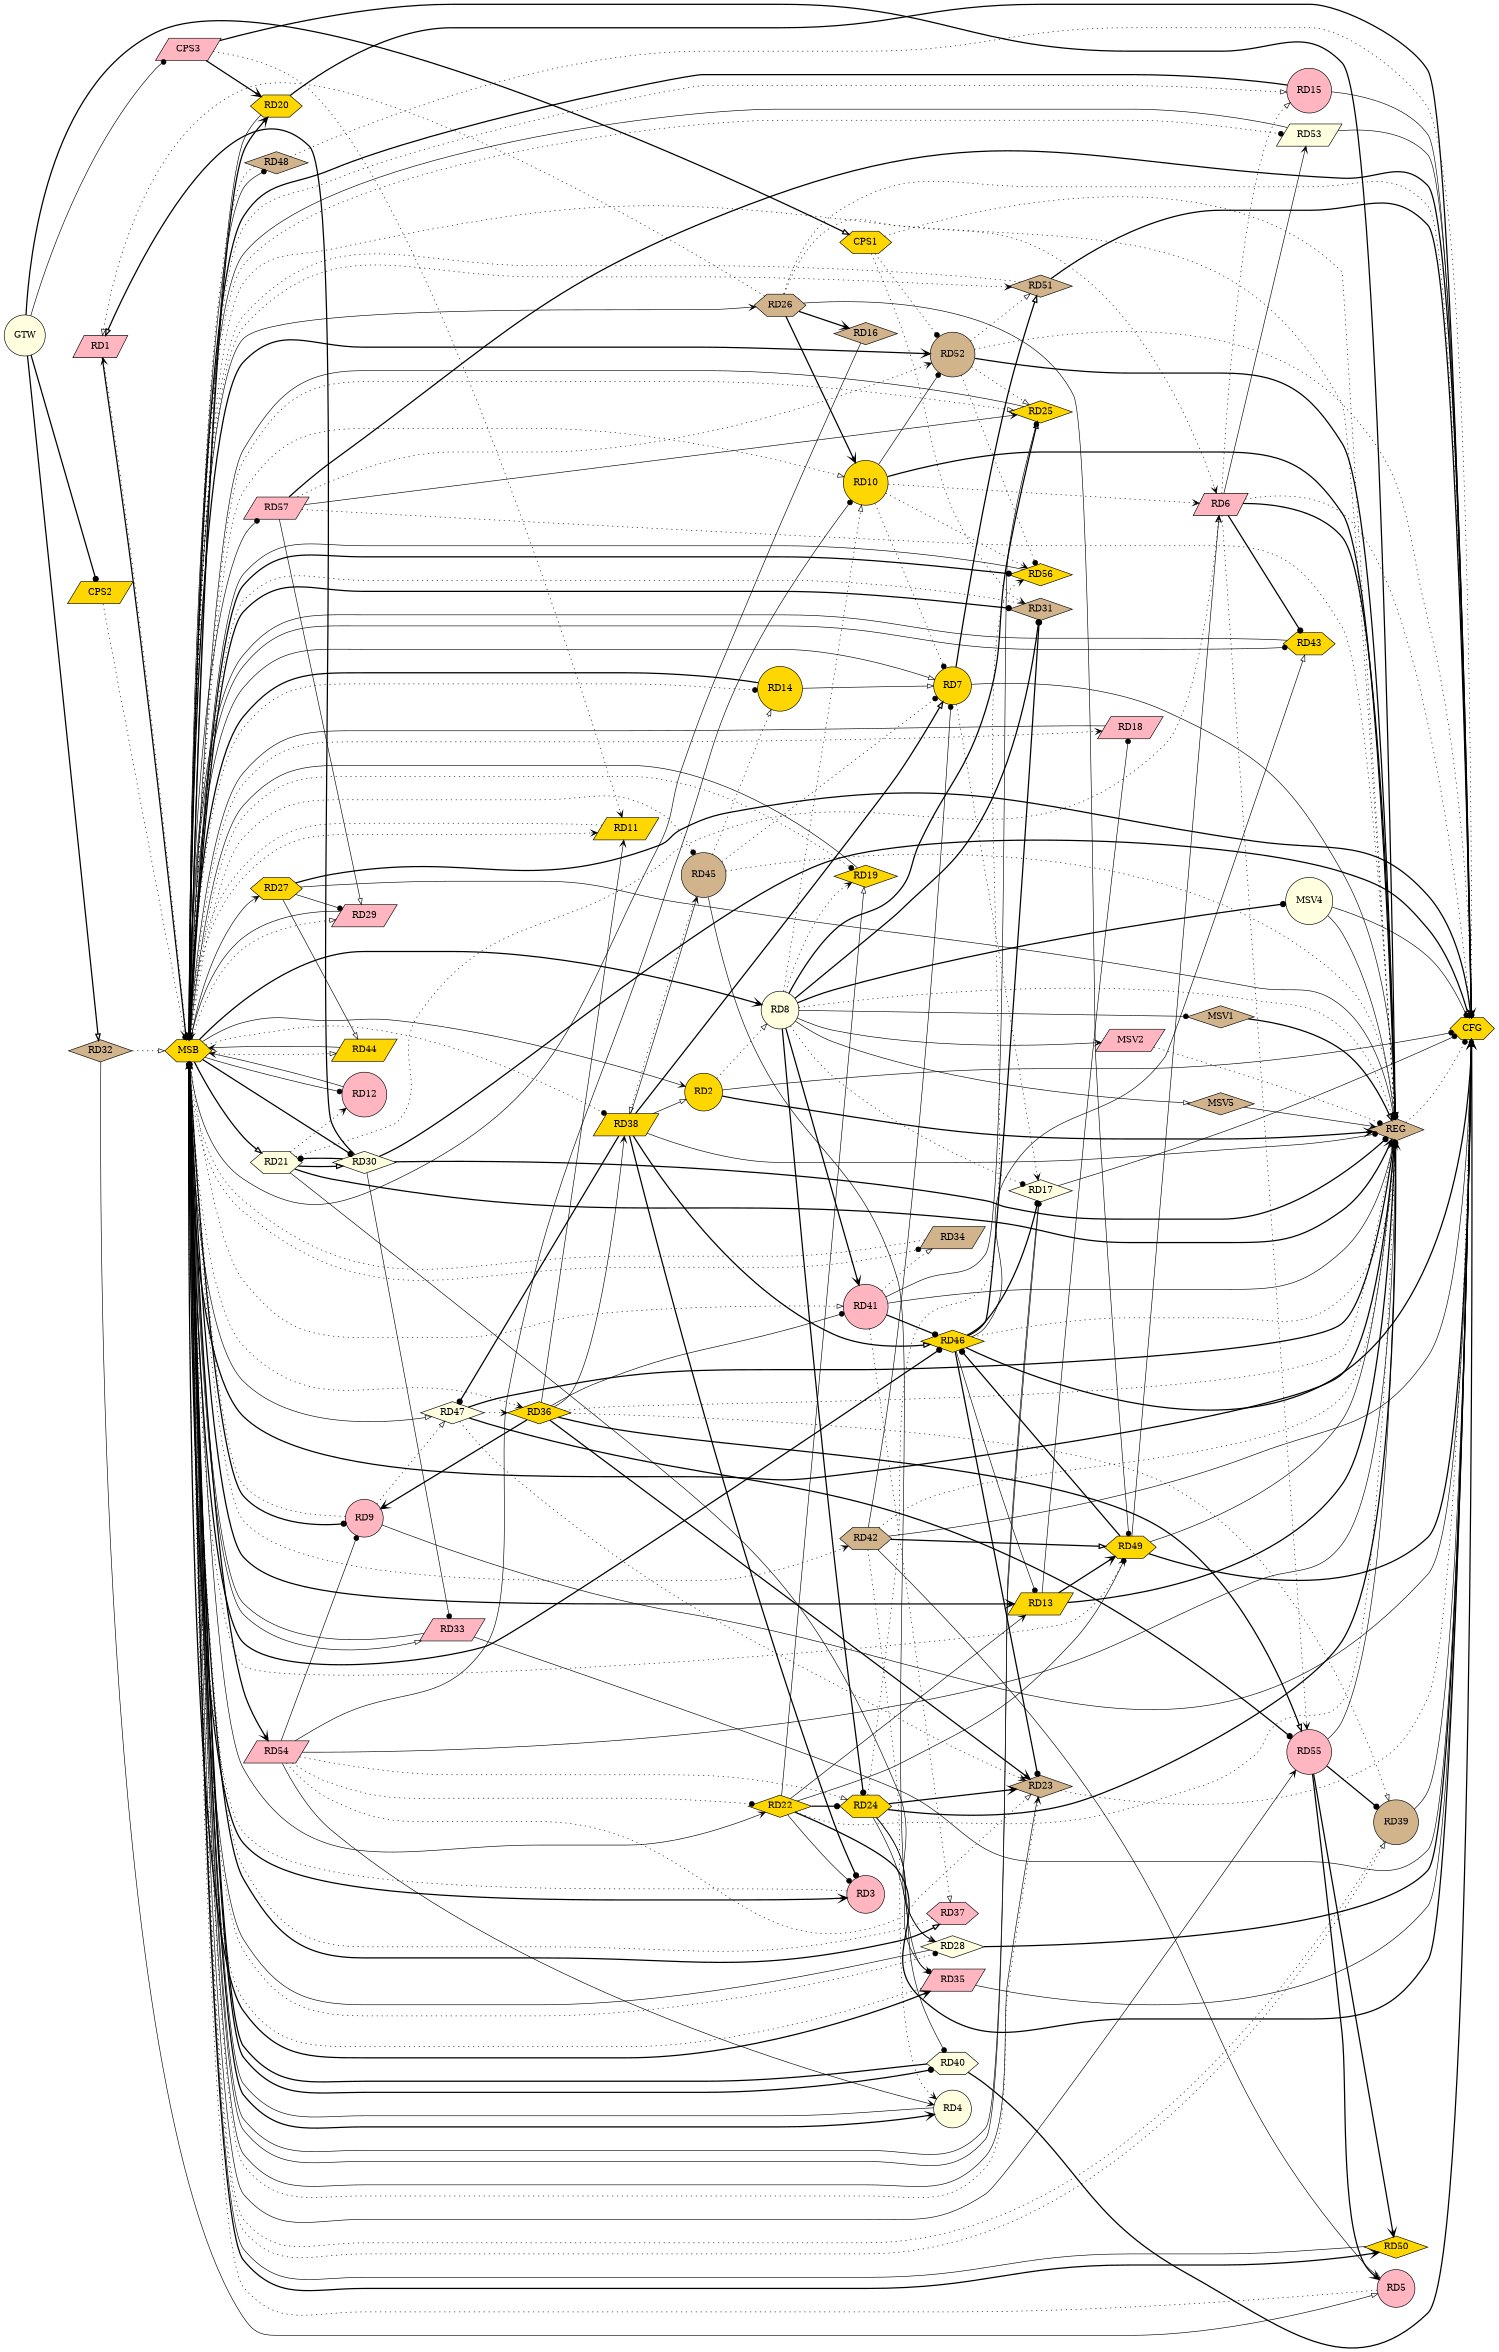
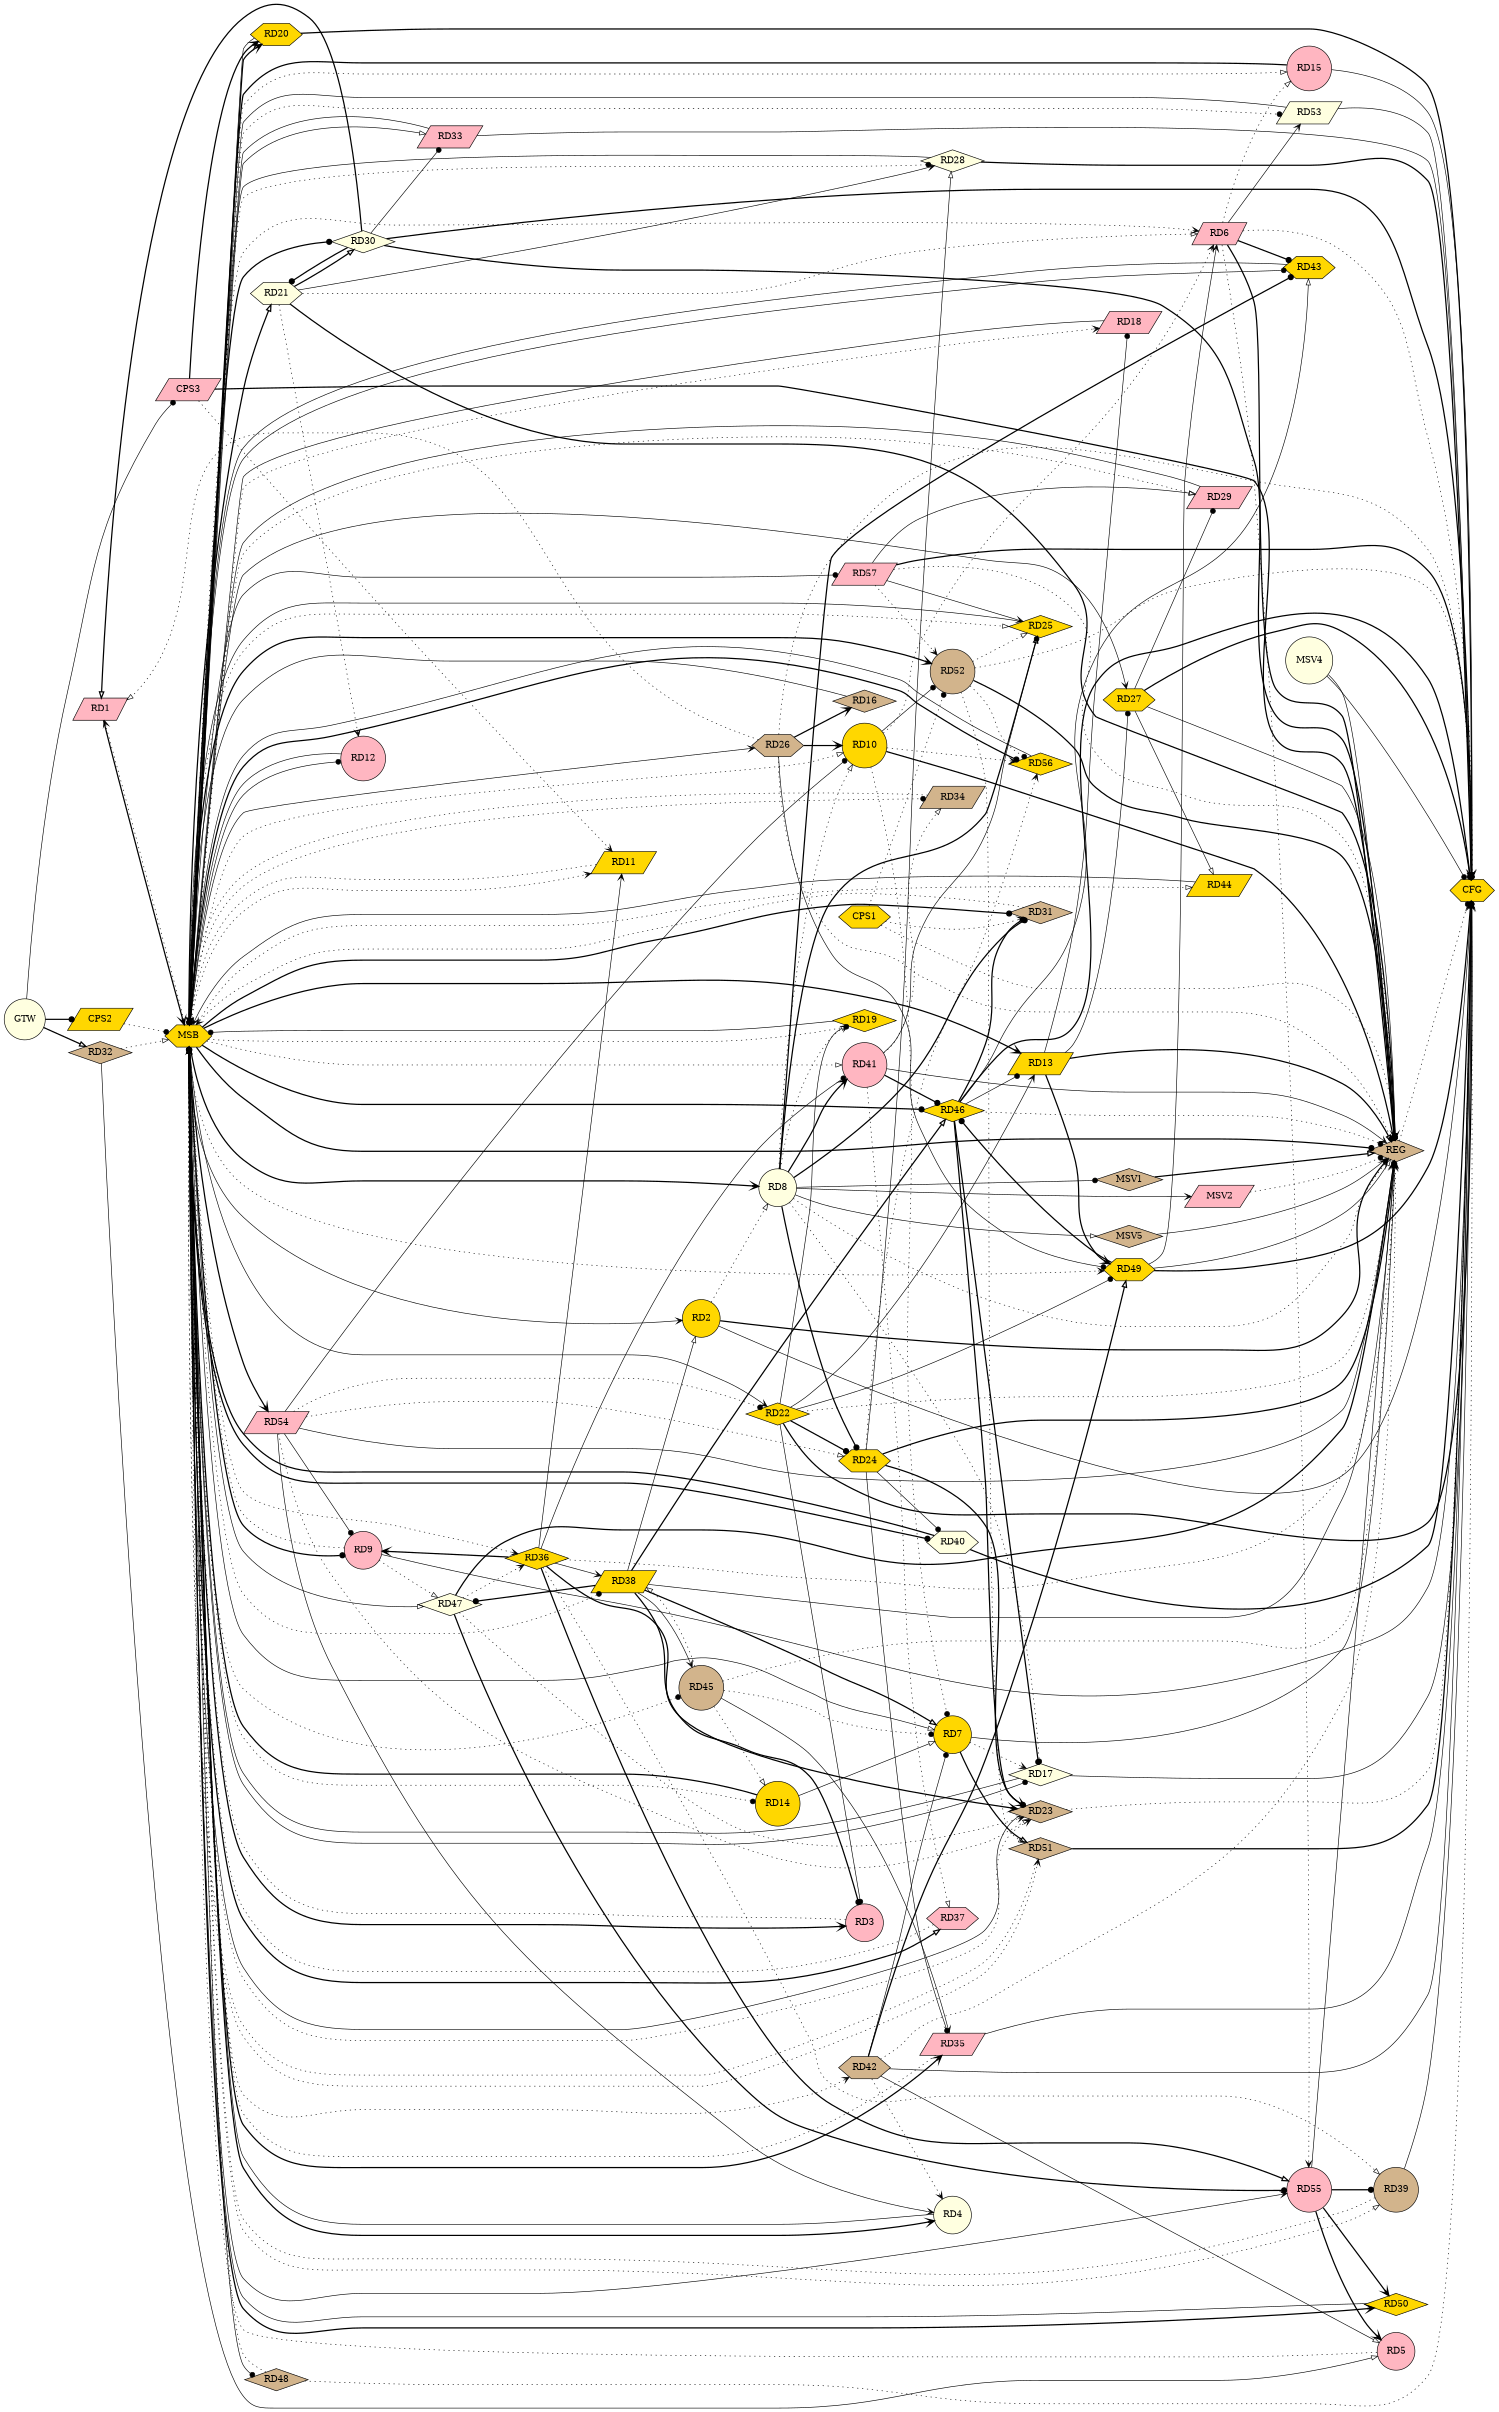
(354, 42) -> none
none -> (1111, 897)
(1037, 943) -> (826, 596)
